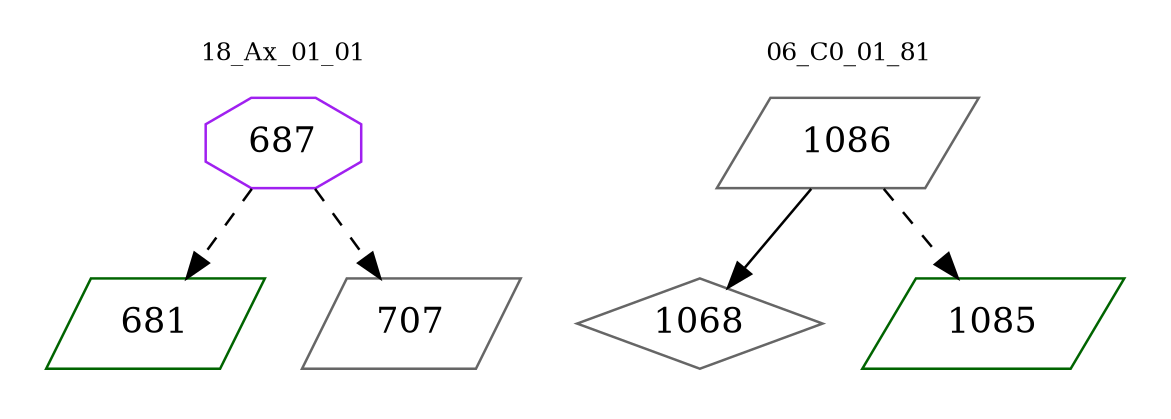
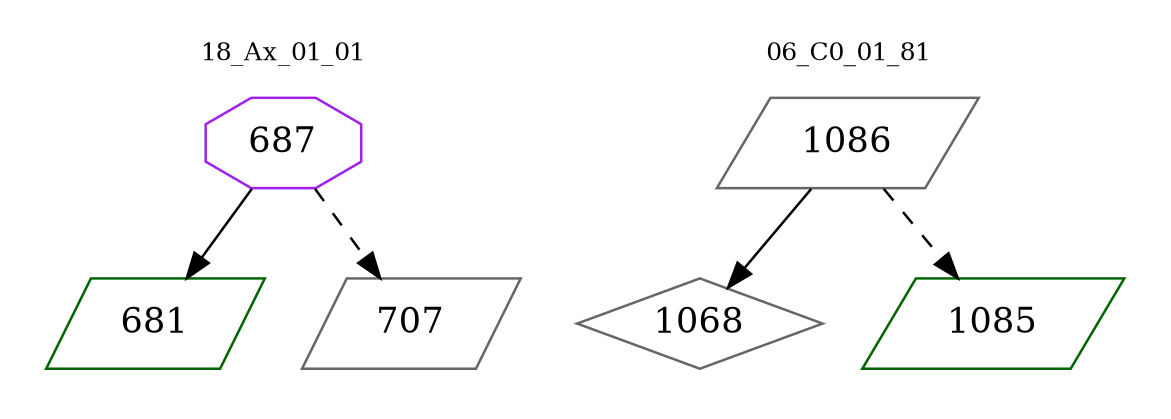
(227, 223) -> (227, 223)
